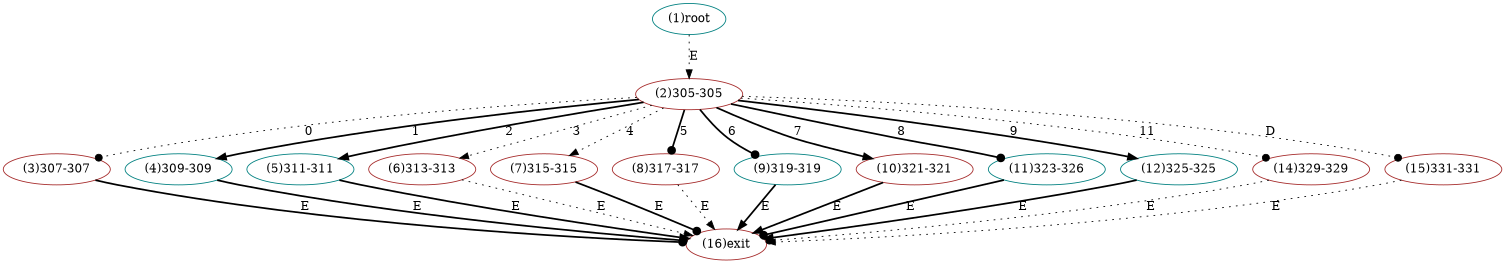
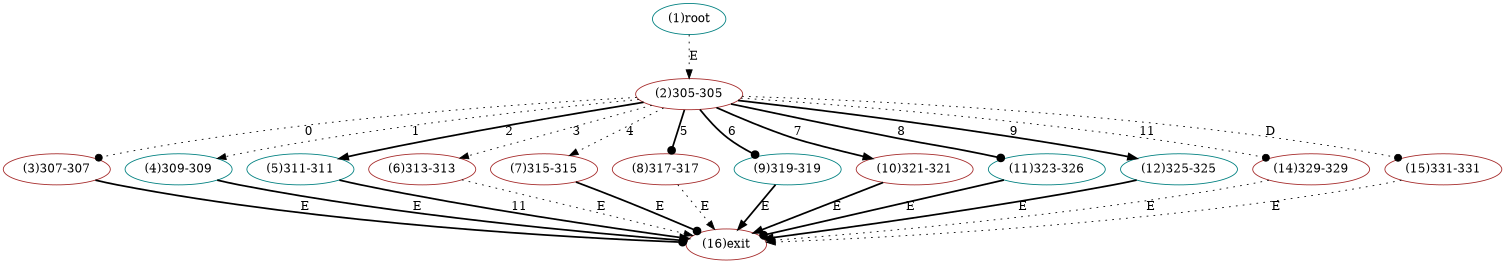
(432, 123) -> (432, 123)
(516, 207) -> (519, 207)
(1022, 217) -> (1023, 217)
